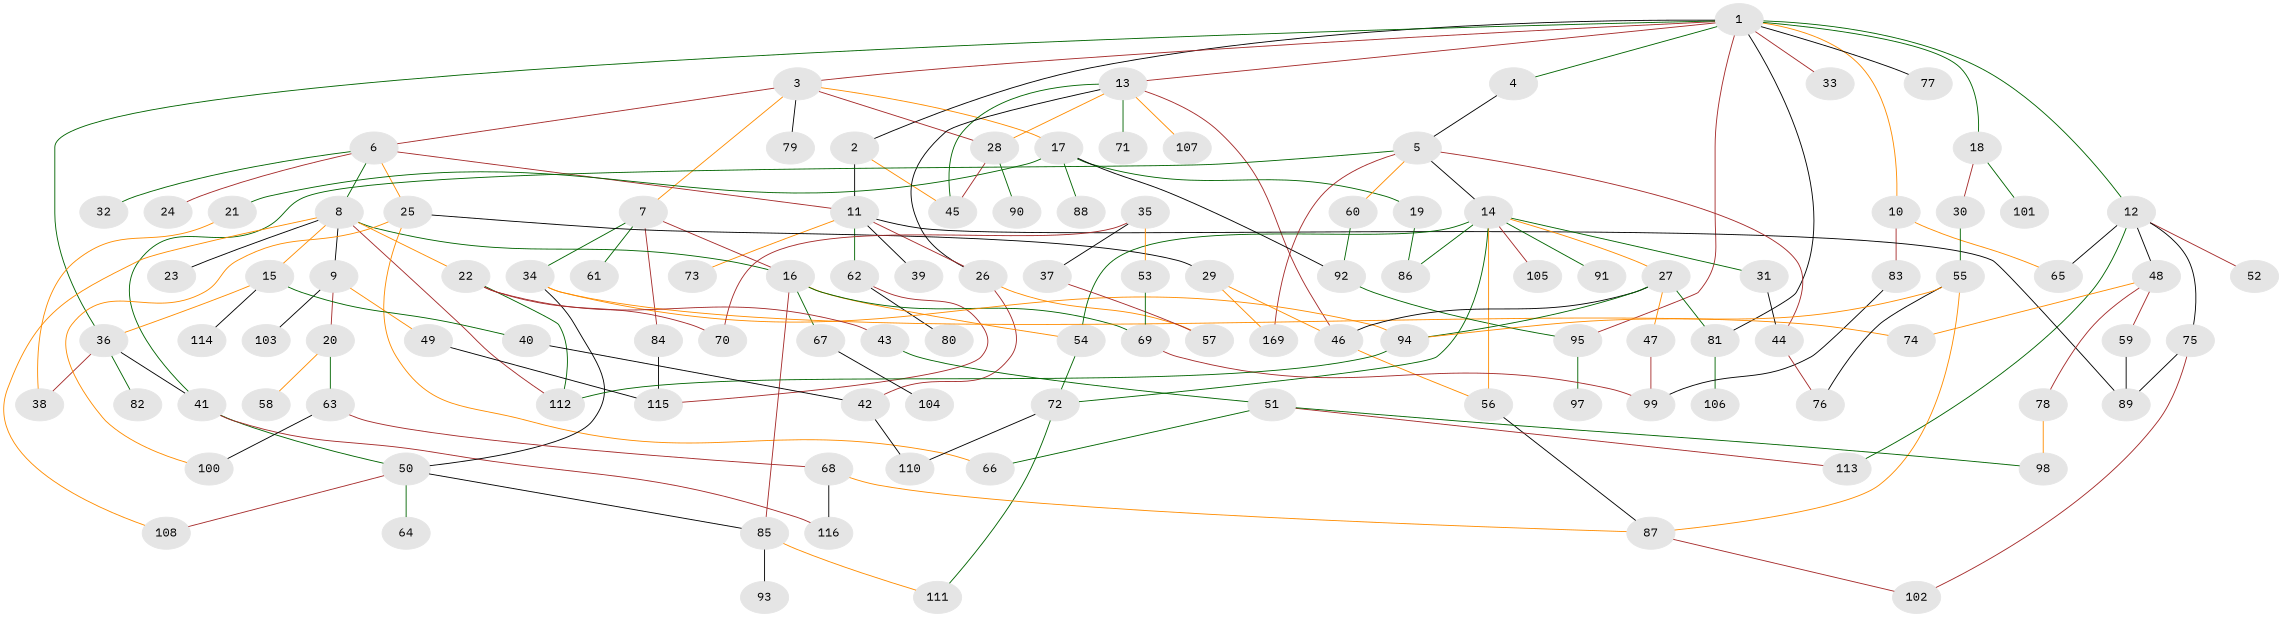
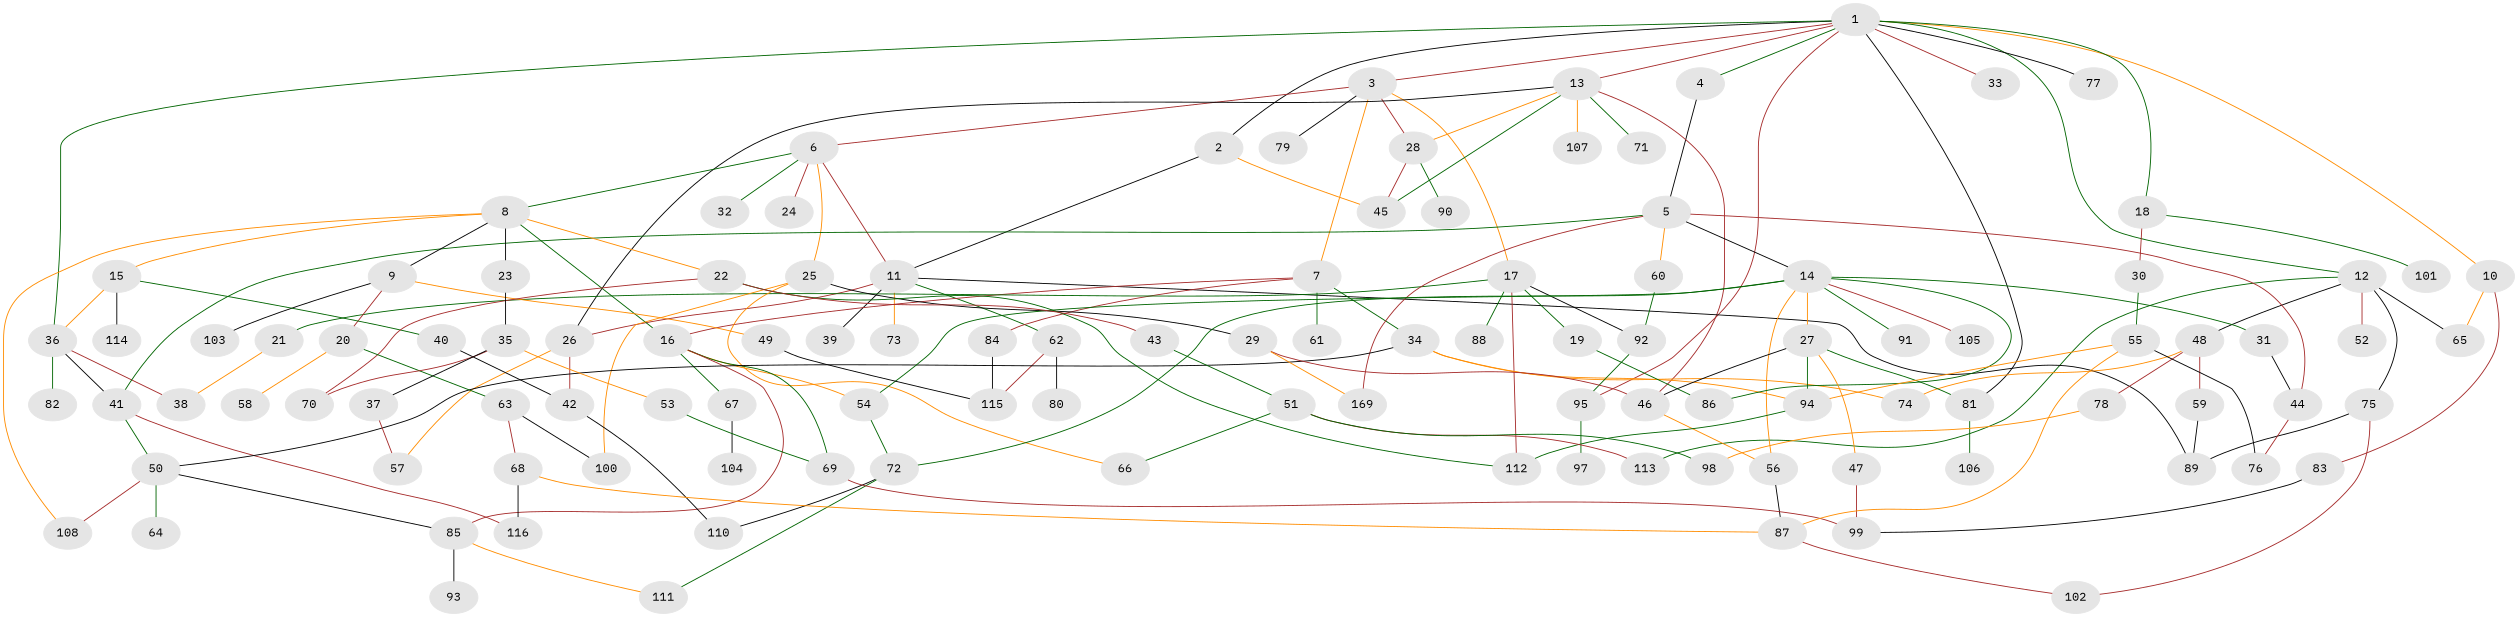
none -> (506, 309)
(447, 312) -> (1514, 365)
(1290, 316) -> (1449, 373)
